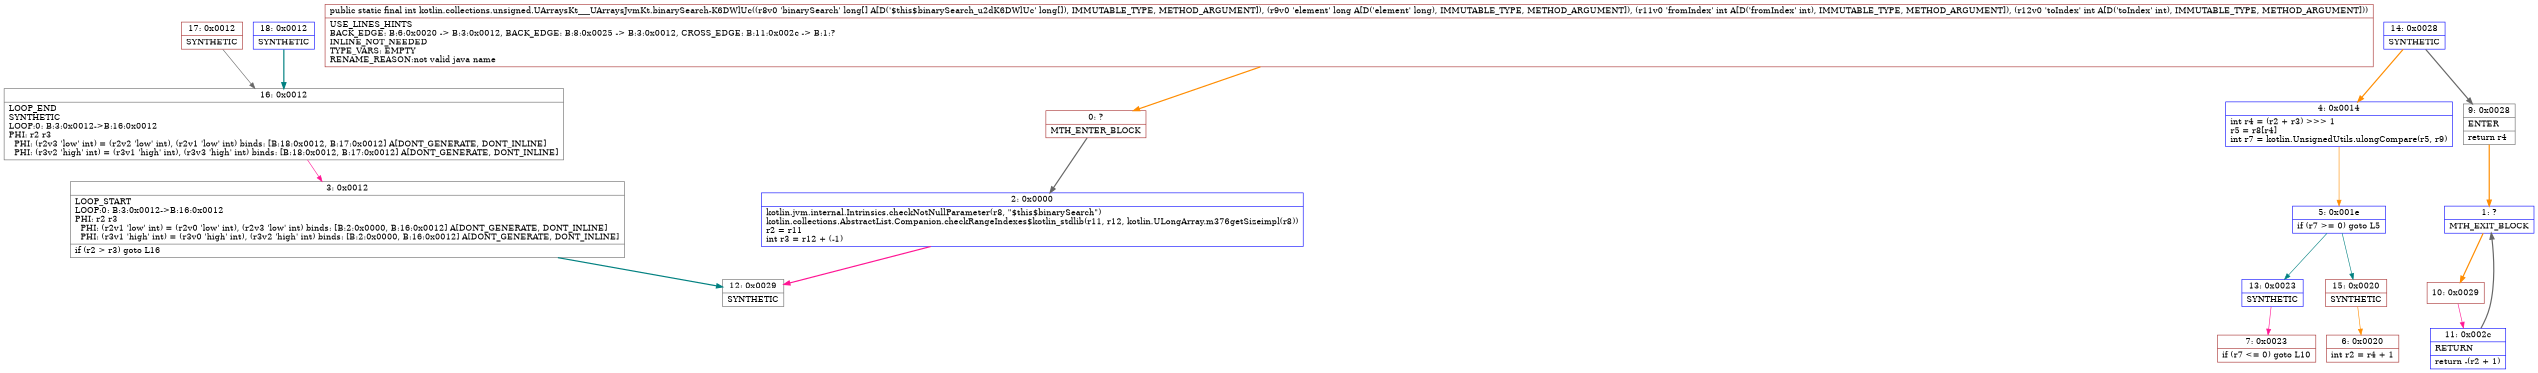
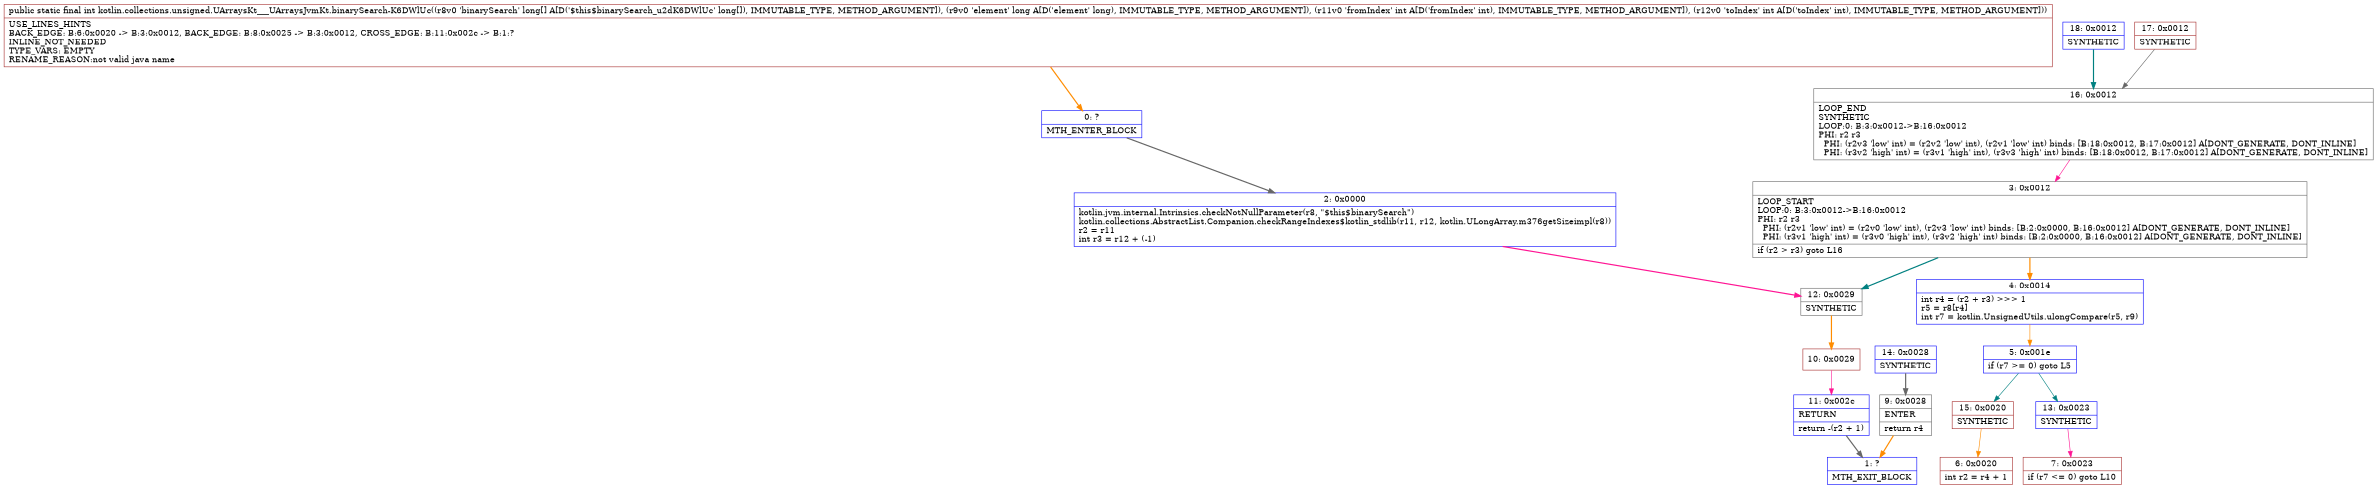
(2383, 73) -> (2030, 266)
(1096, 124) -> (1092, 124)
(2473, 255) -> (1831, 329)
